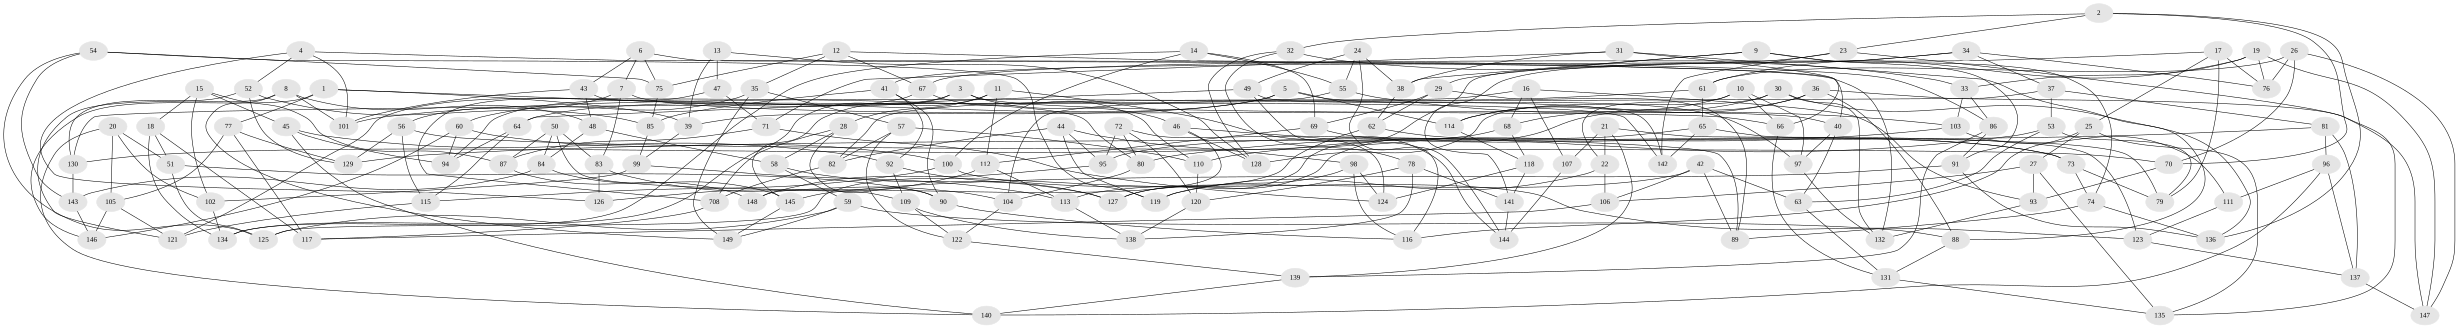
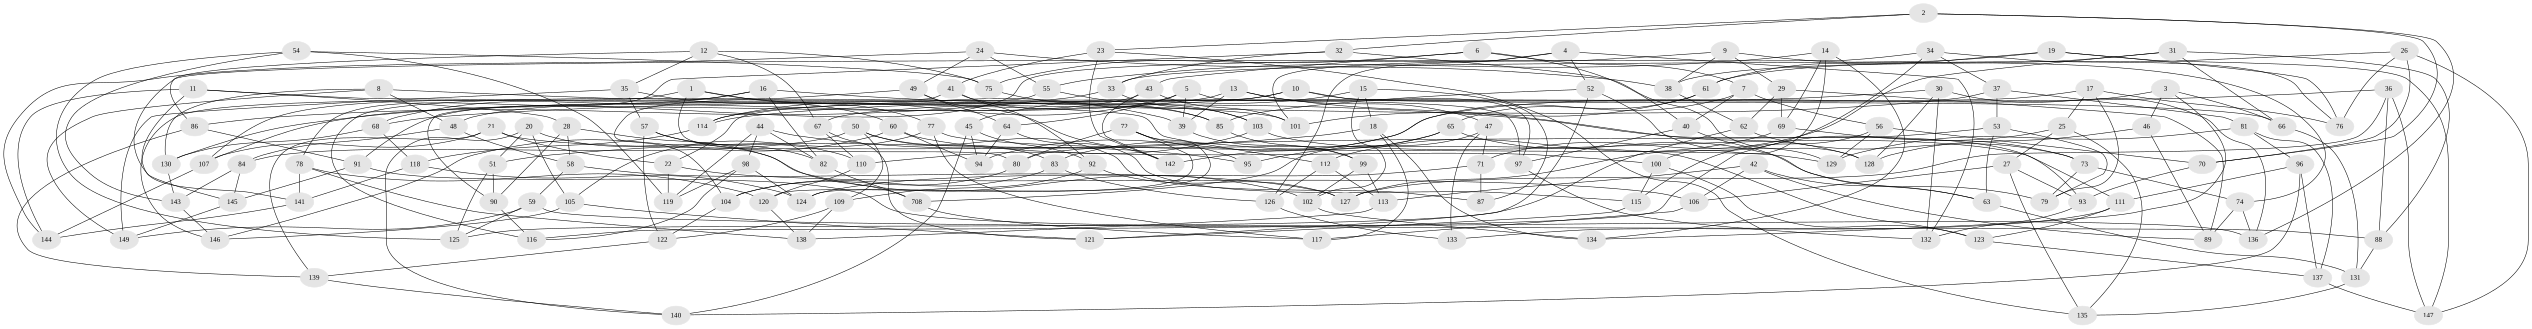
none -> (716, 108)
(752, 202) -> none
none -> (1452, 240)
